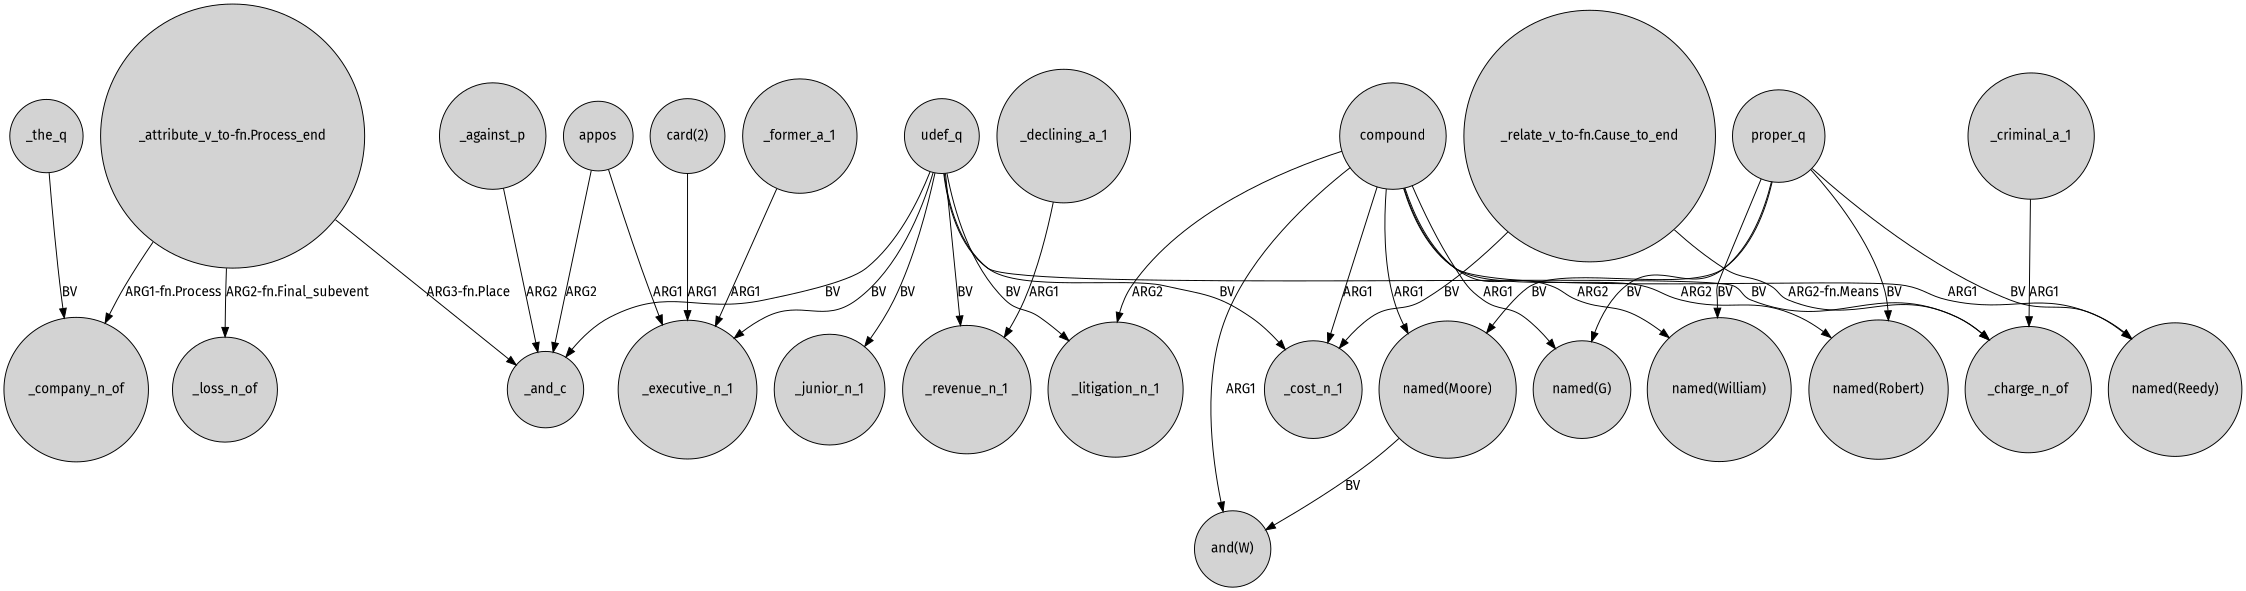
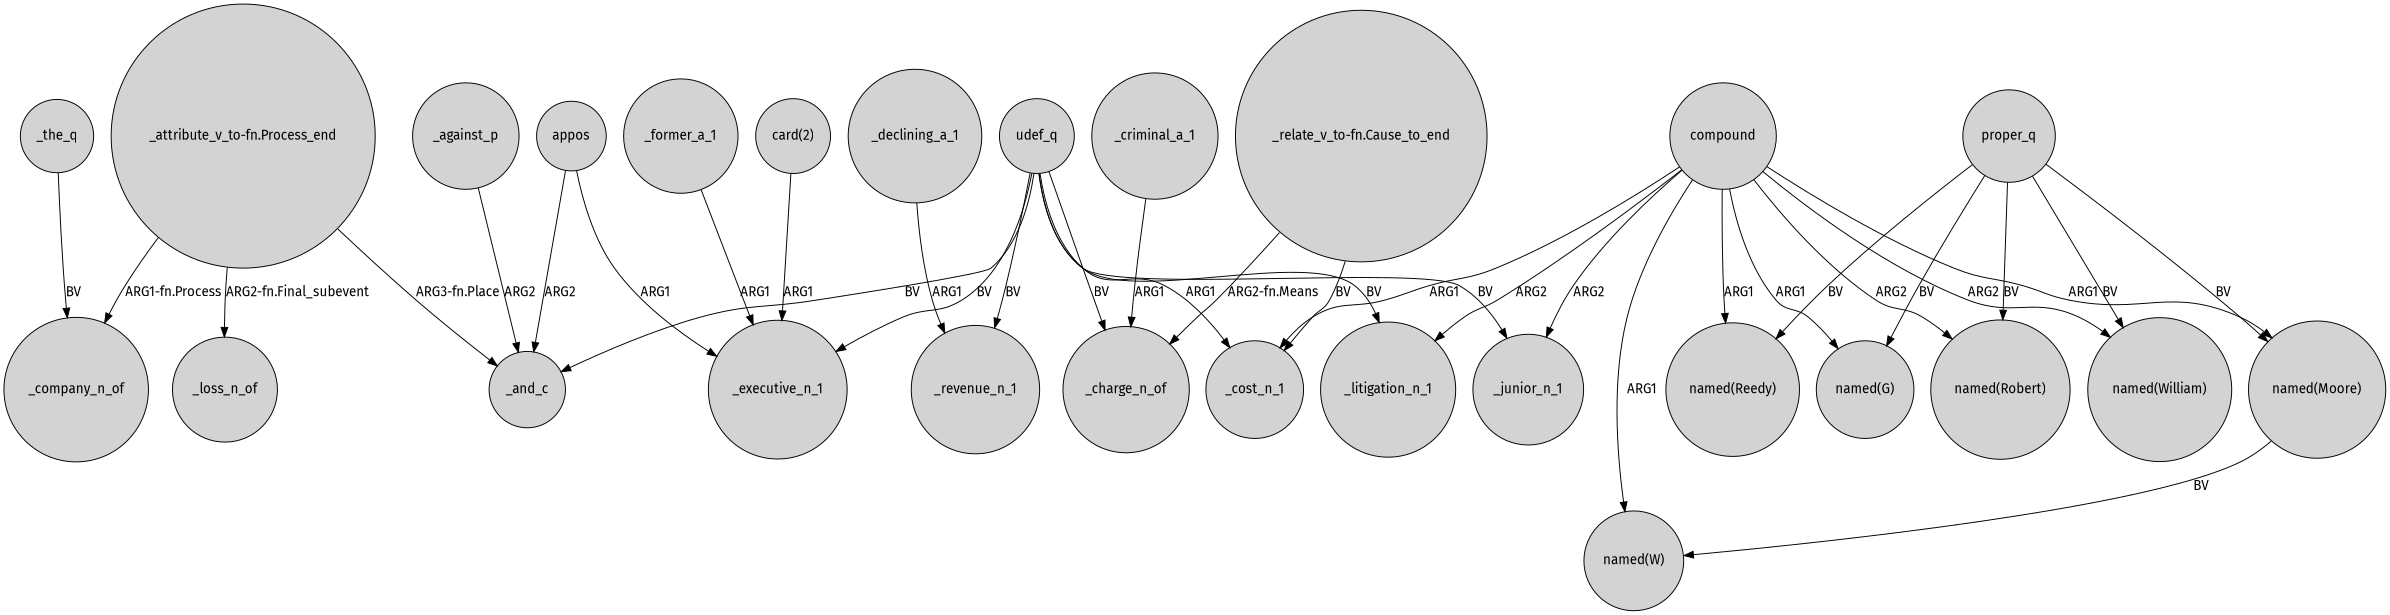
none -> (1608, 242)
(1227, 293) -> (1201, 293)
(1233, 549) -> (1634, 561)
